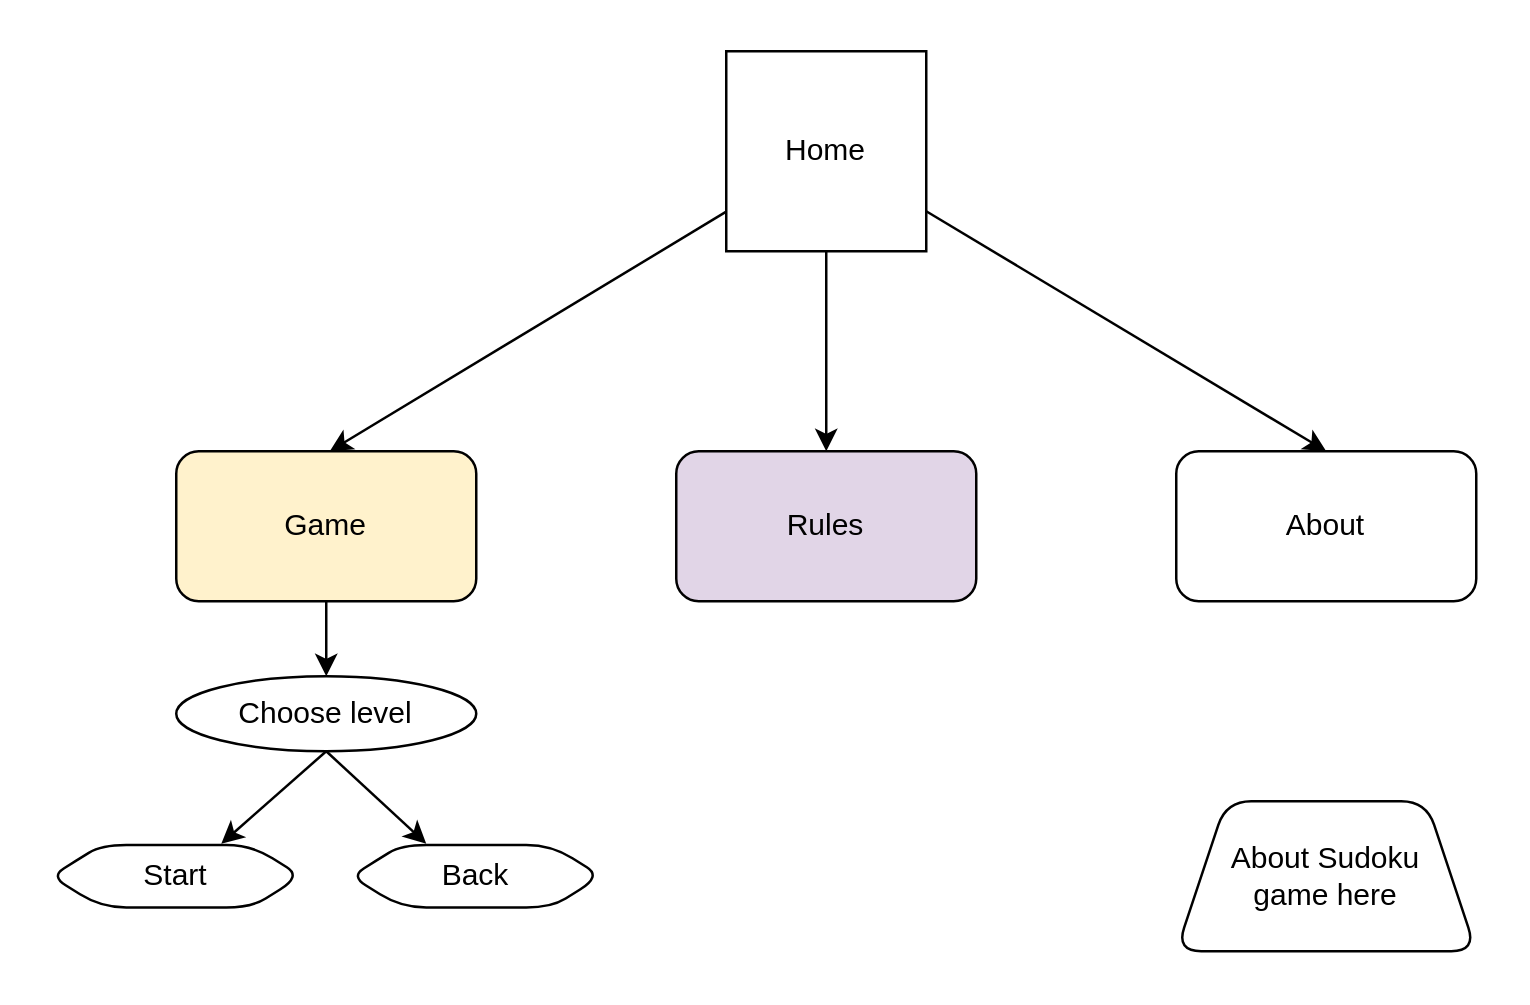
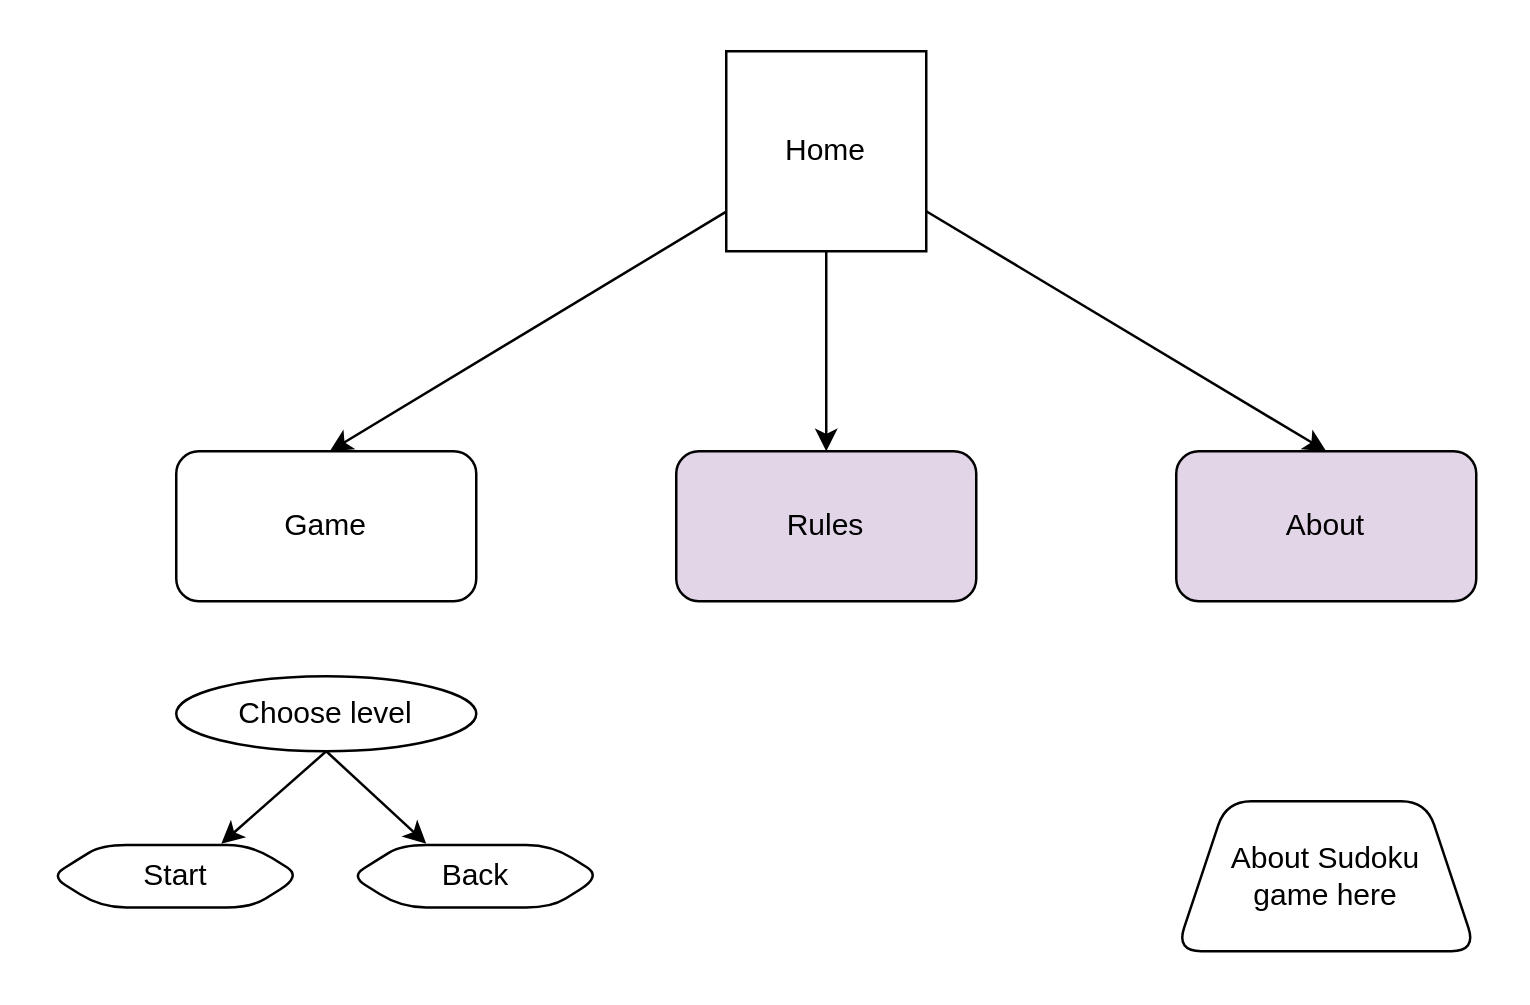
(326, 526) -> (326, 526)
(1326, 526) -> (1326, 526)
(326, 630) -> none
